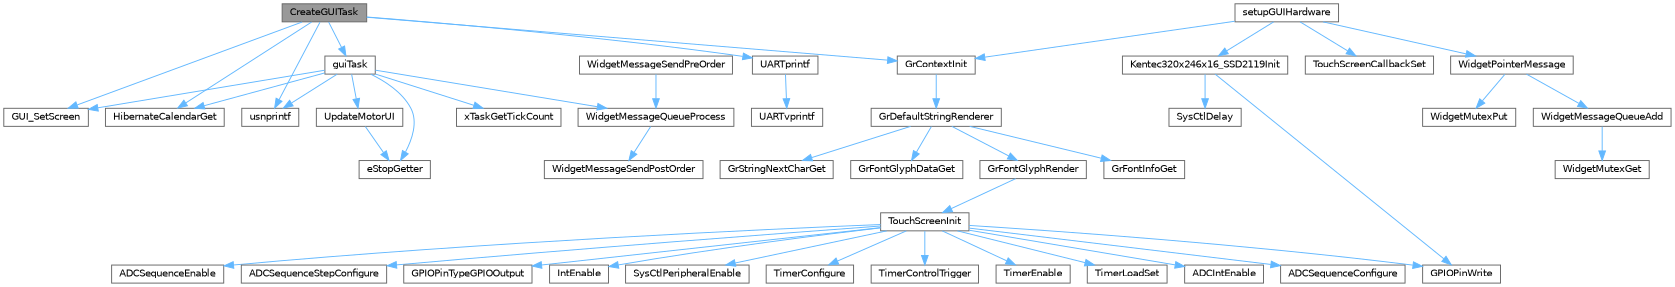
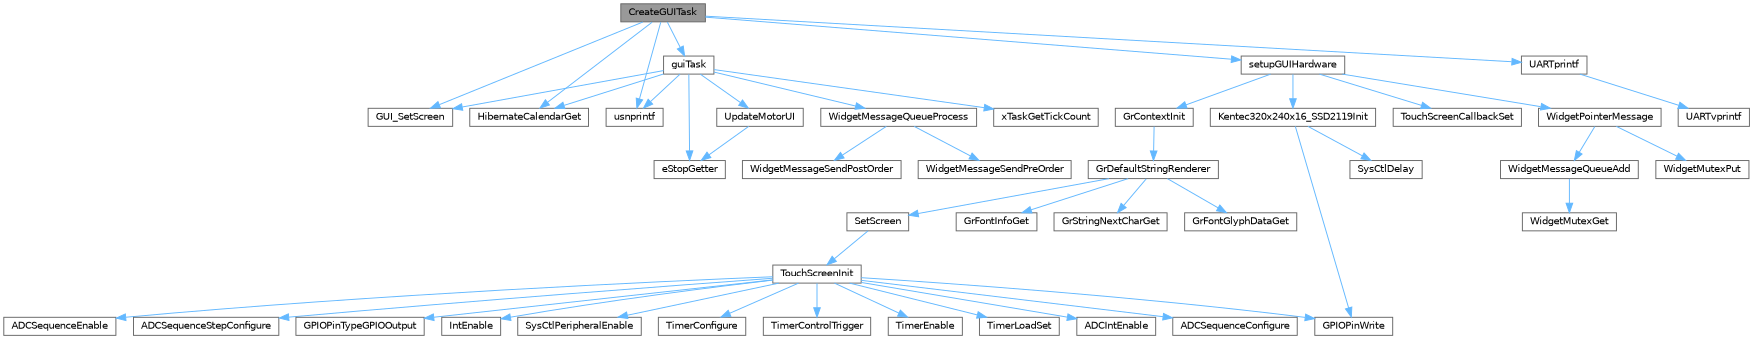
(705, 45) -> (968, 38)
(1205, 65) -> (1293, 117)
(656, 87) -> (942, 141)
(1033, 170) -> (878, 222)
